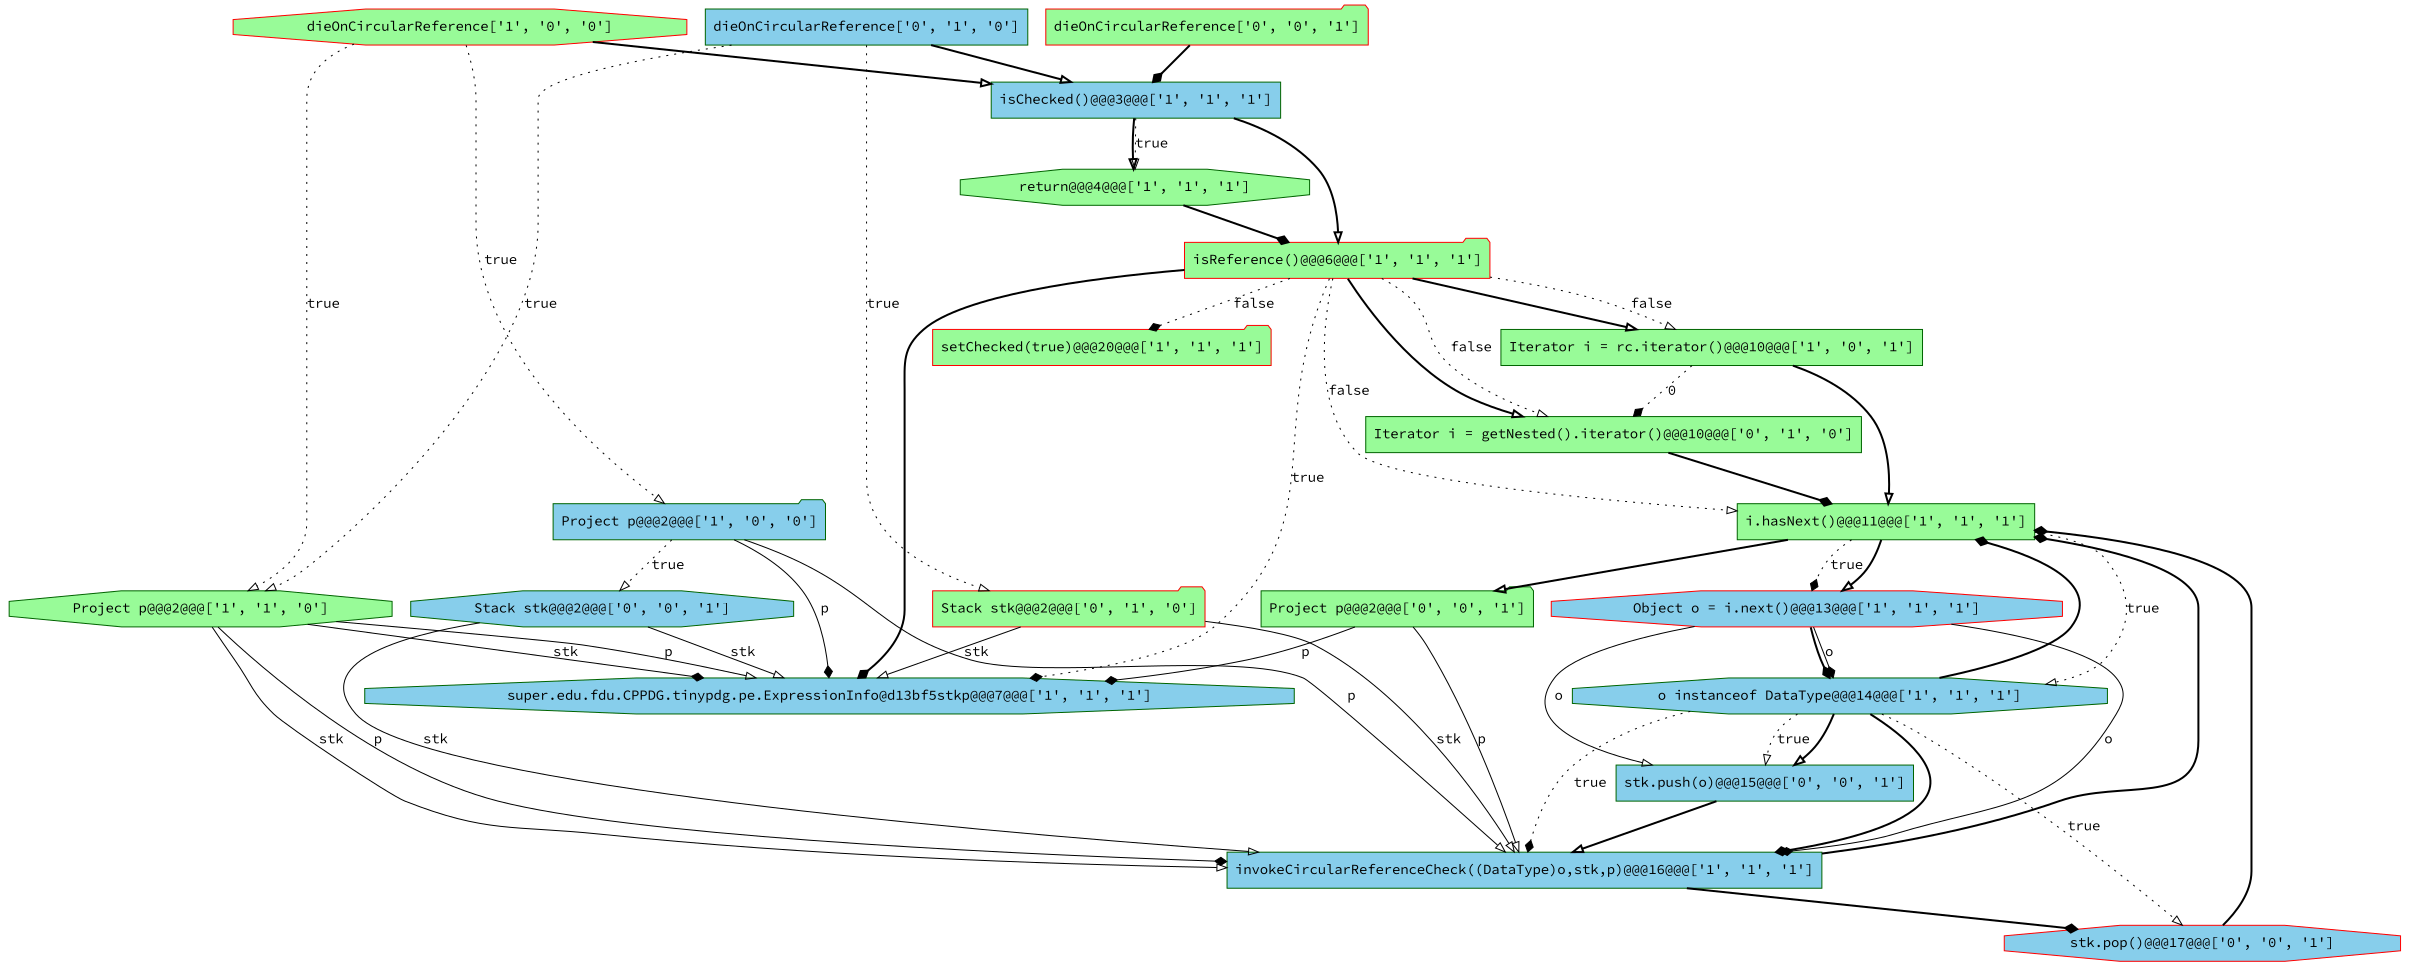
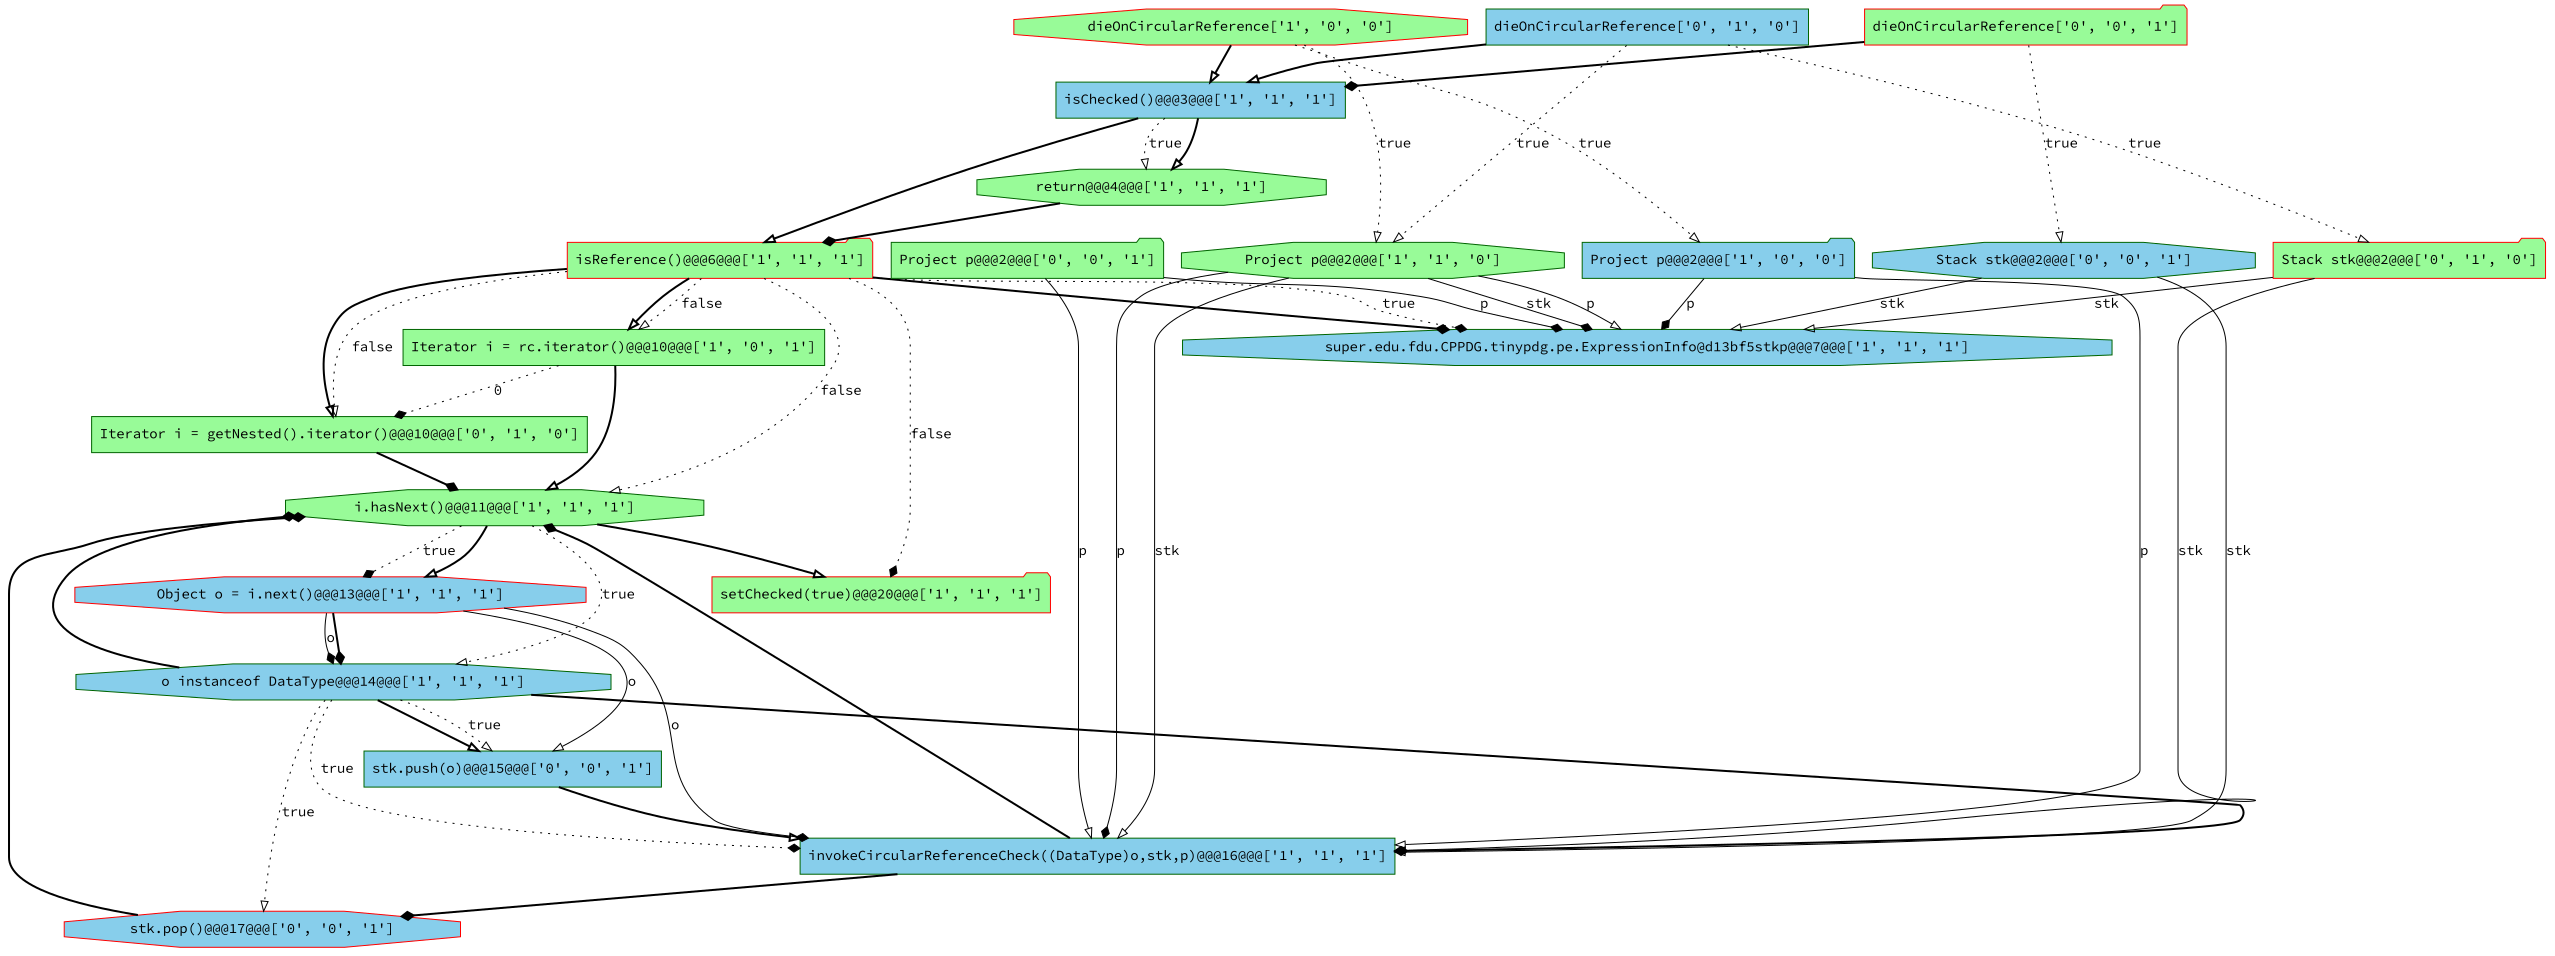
(1886, 522) -> (495, 508)
(649, 562) -> (2044, 139)
(1646, 564) -> (706, 546)
